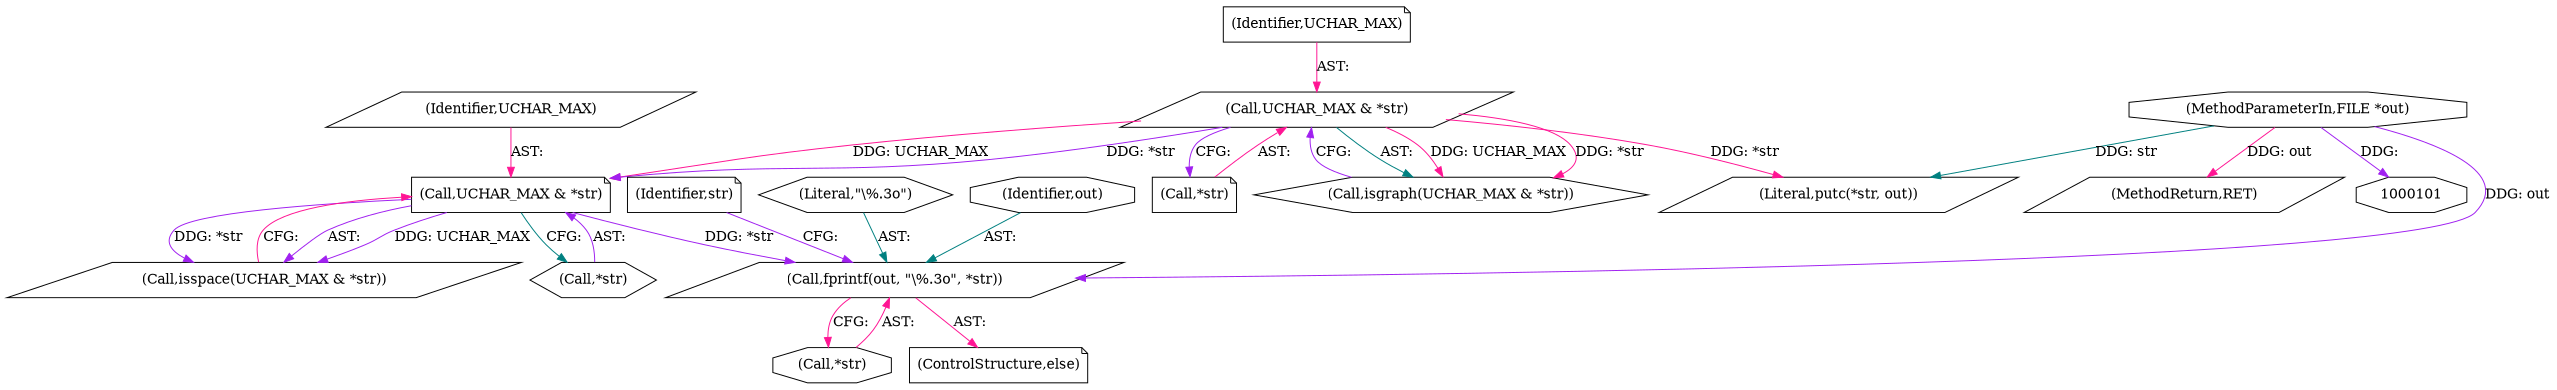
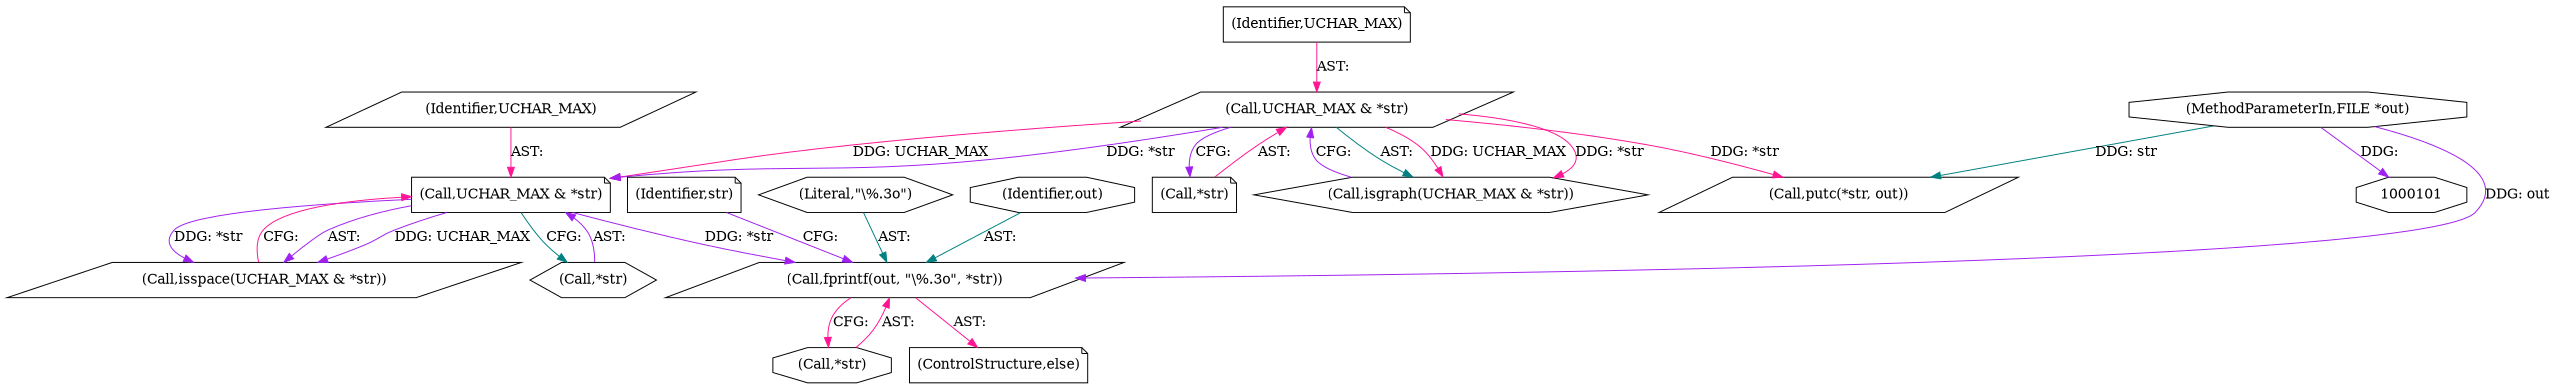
(1839, 195) -> (1839, 195)
(2184, 195) -> none
